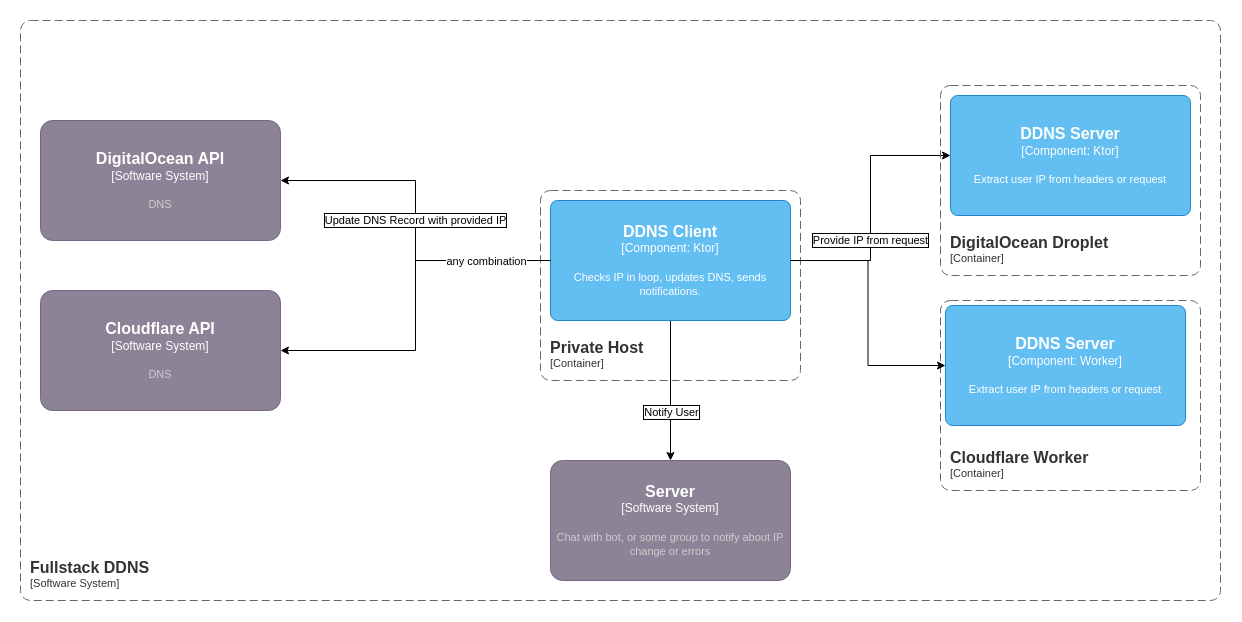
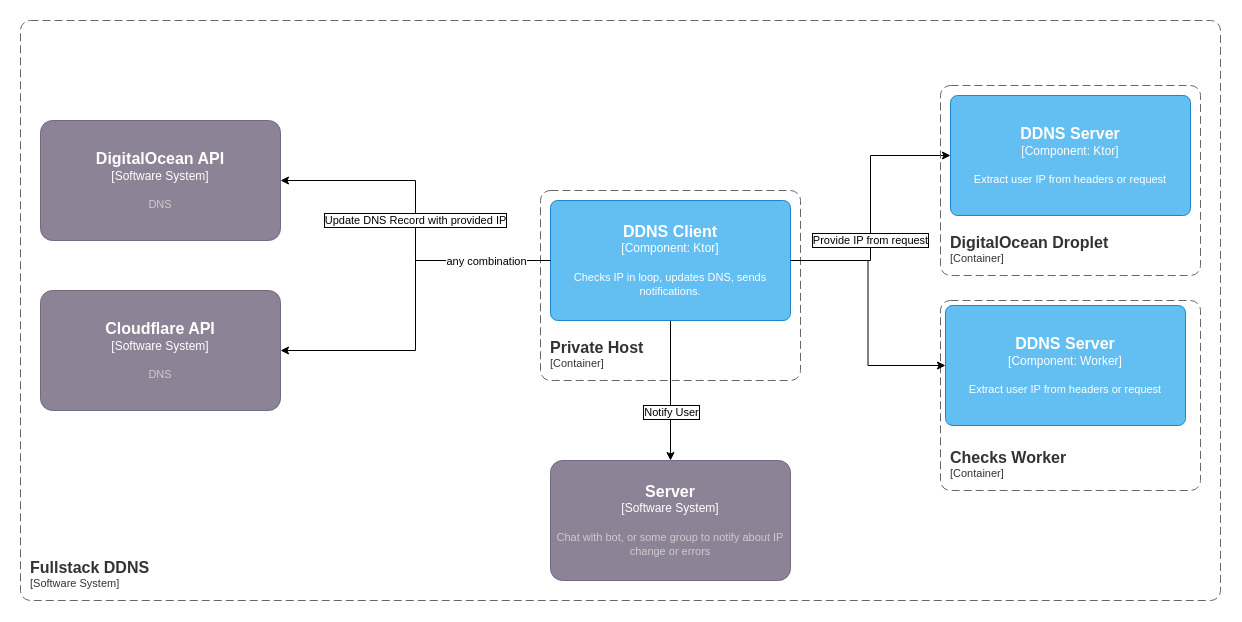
(999, 466) -> (989, 466)
